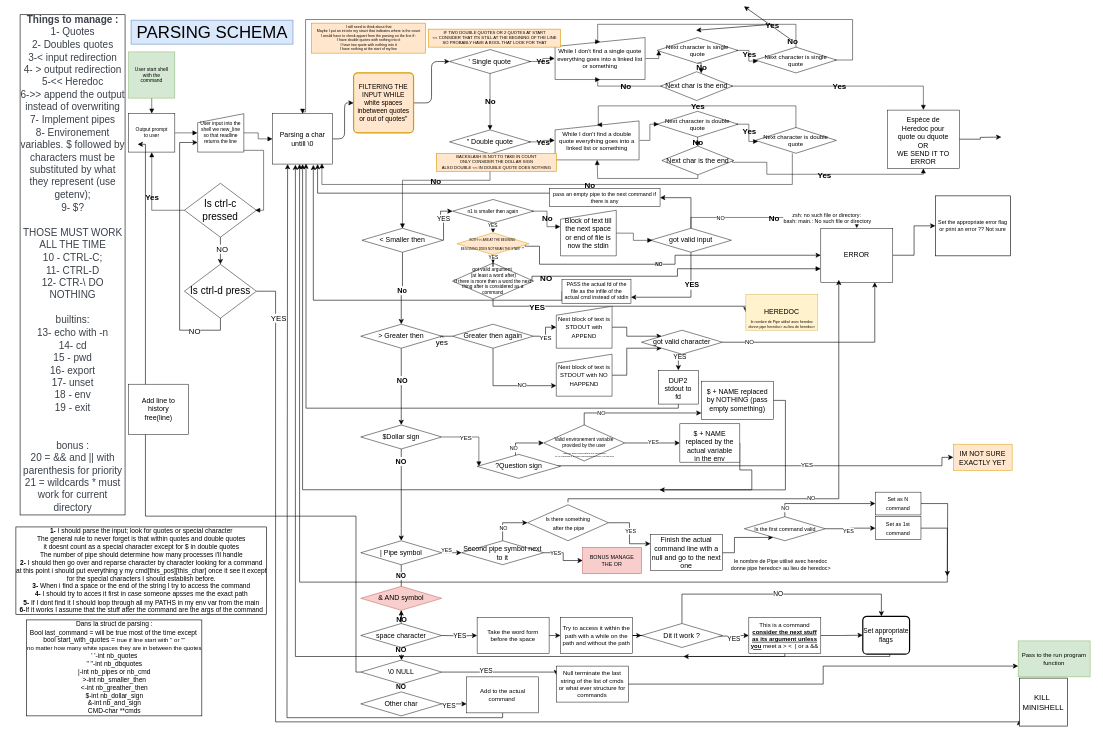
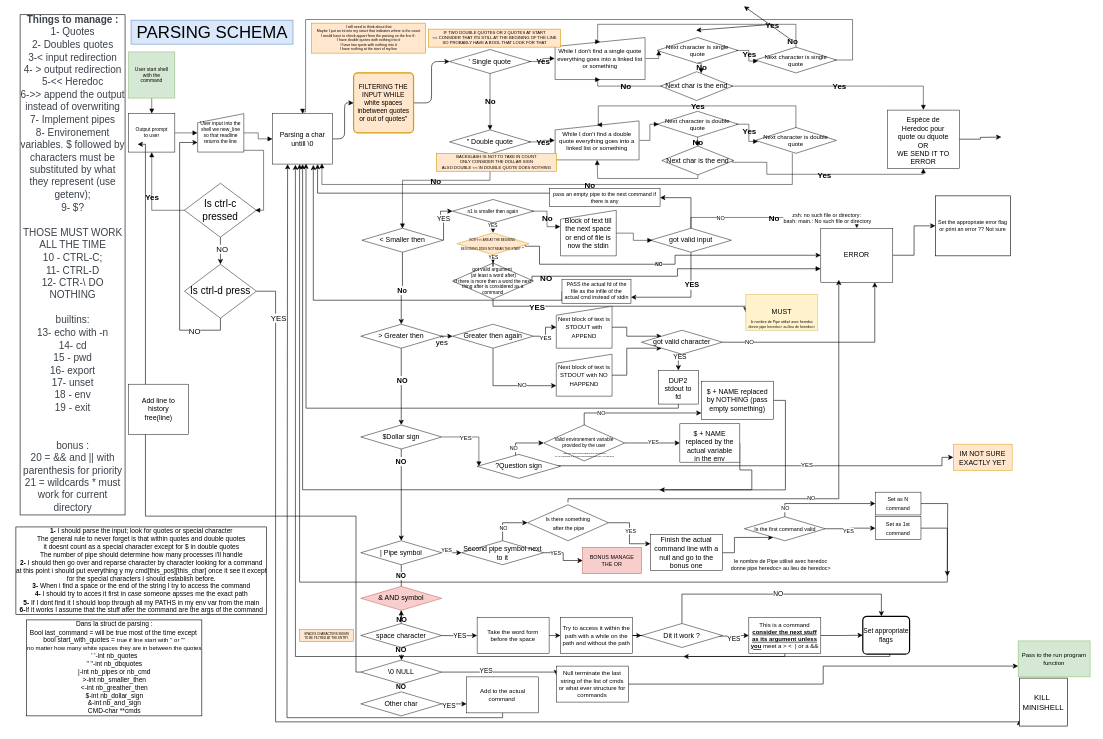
(782, 312) -> (782, 312)
(448, 336) -> (447, 336)
(687, 553) -> (687, 553)
none -> (327, 636)
